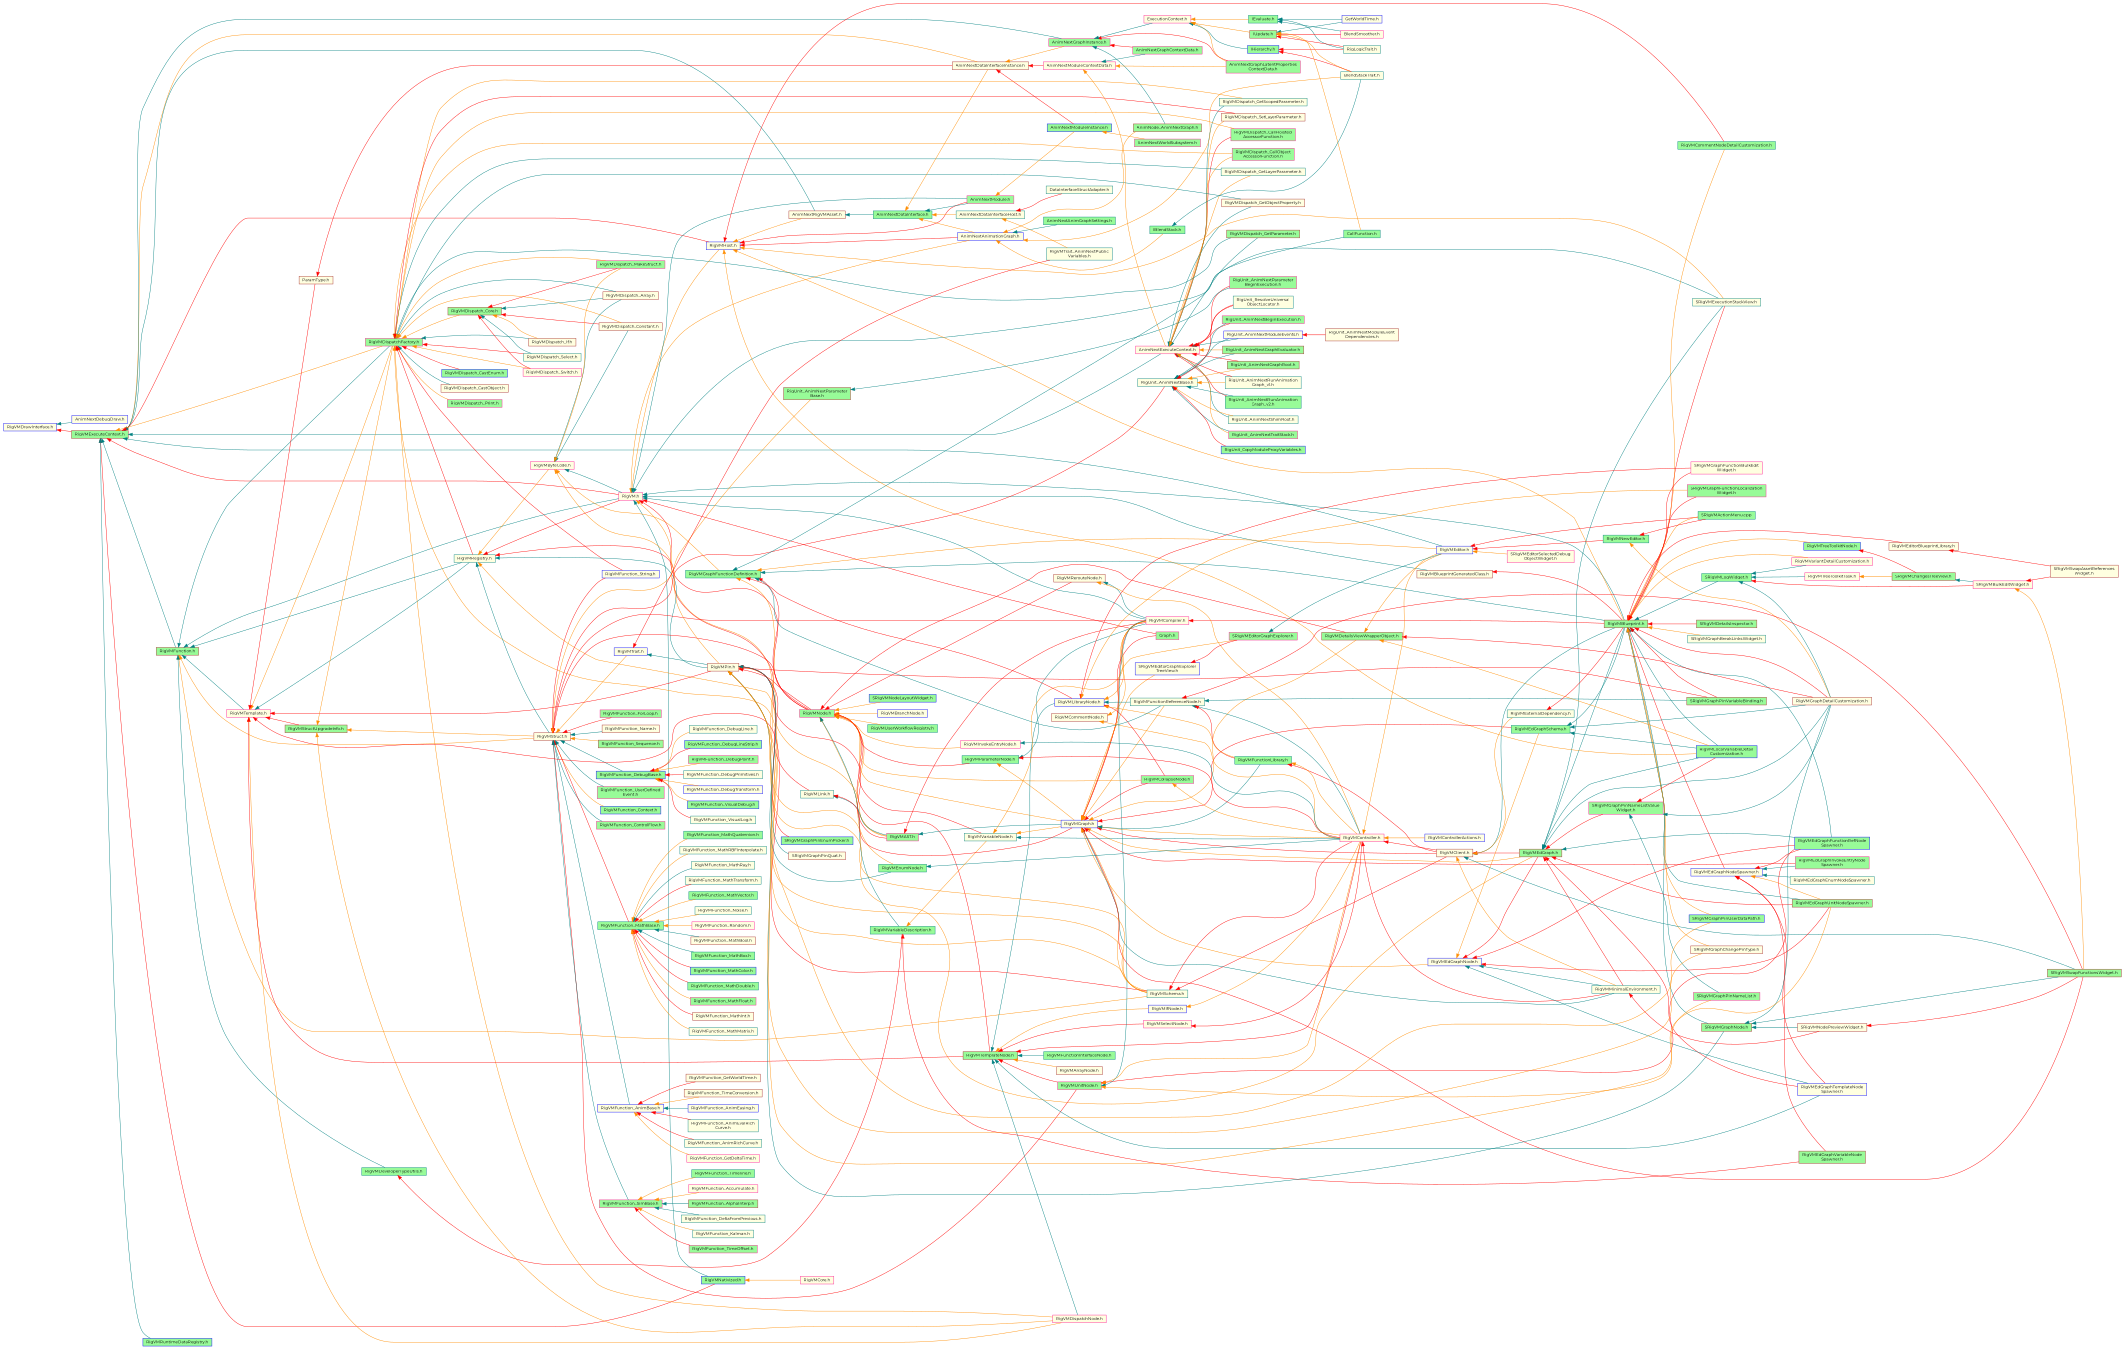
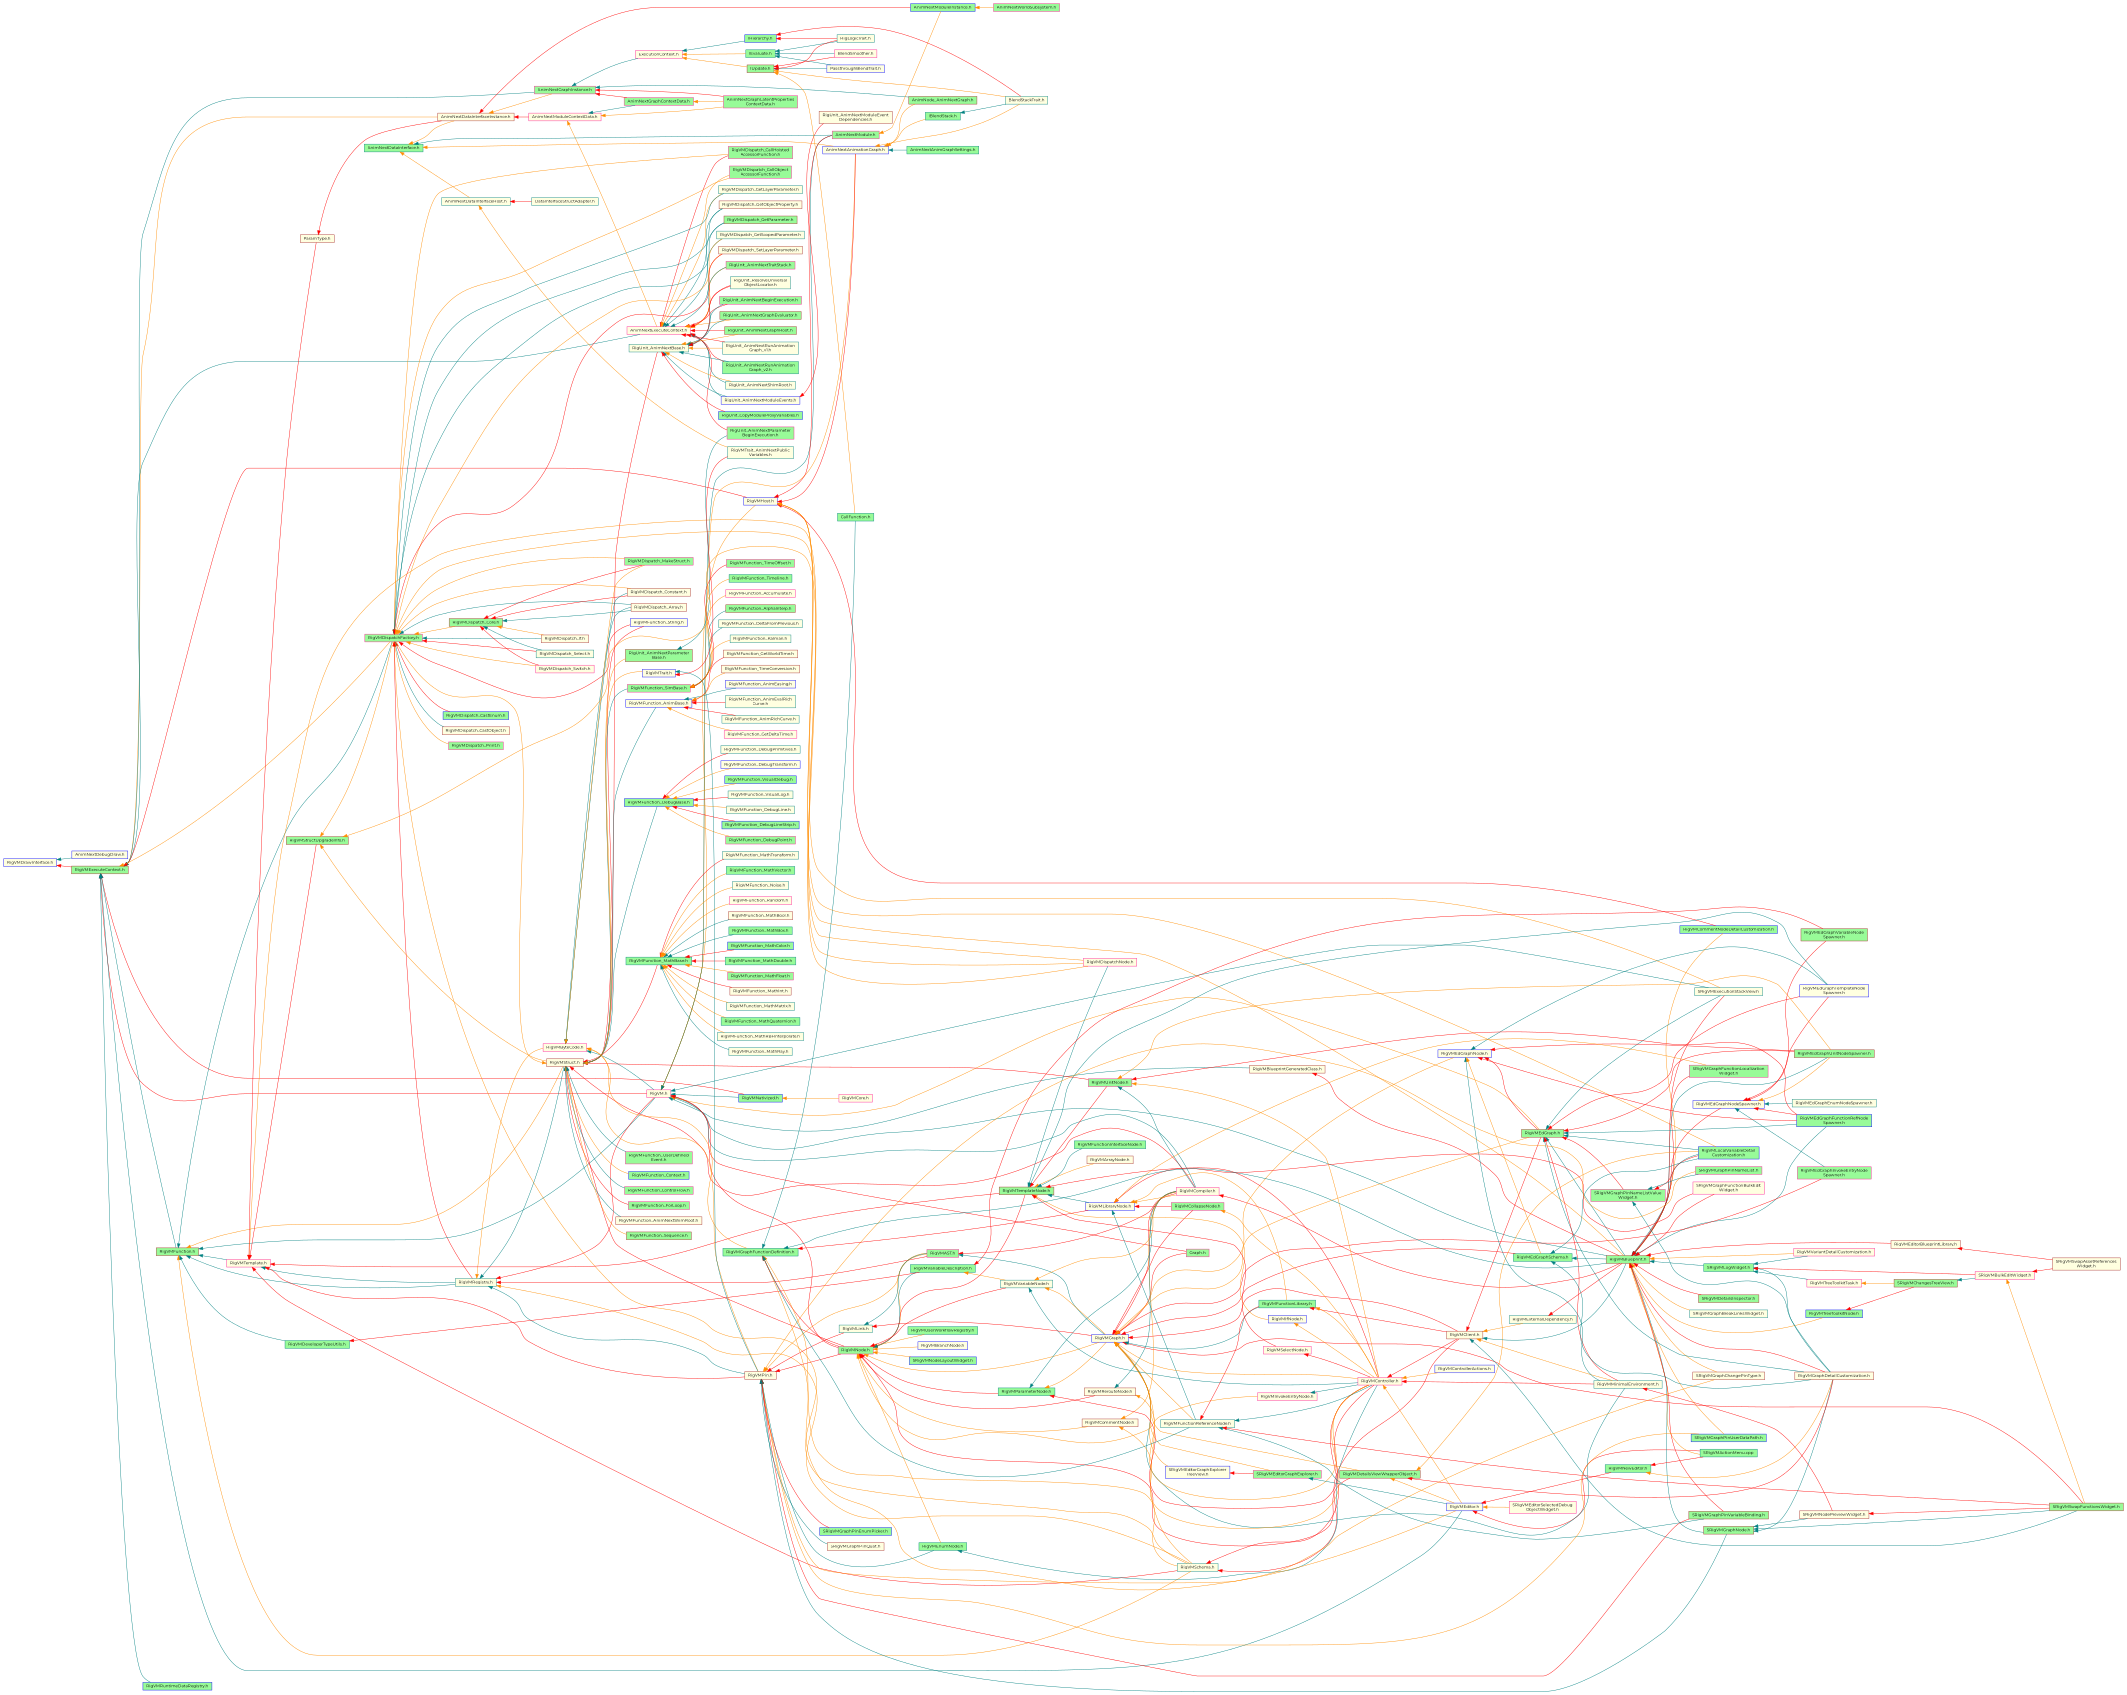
(1362, 19) -> (856, 69)
(1212, 42) -> (711, 102)
(1727, 145) -> (1729, 930)
(817, 215) -> none
(325, 527) -> (523, 817)
(631, 729) -> (659, 1221)
(971, 780) -> (961, 1427)
